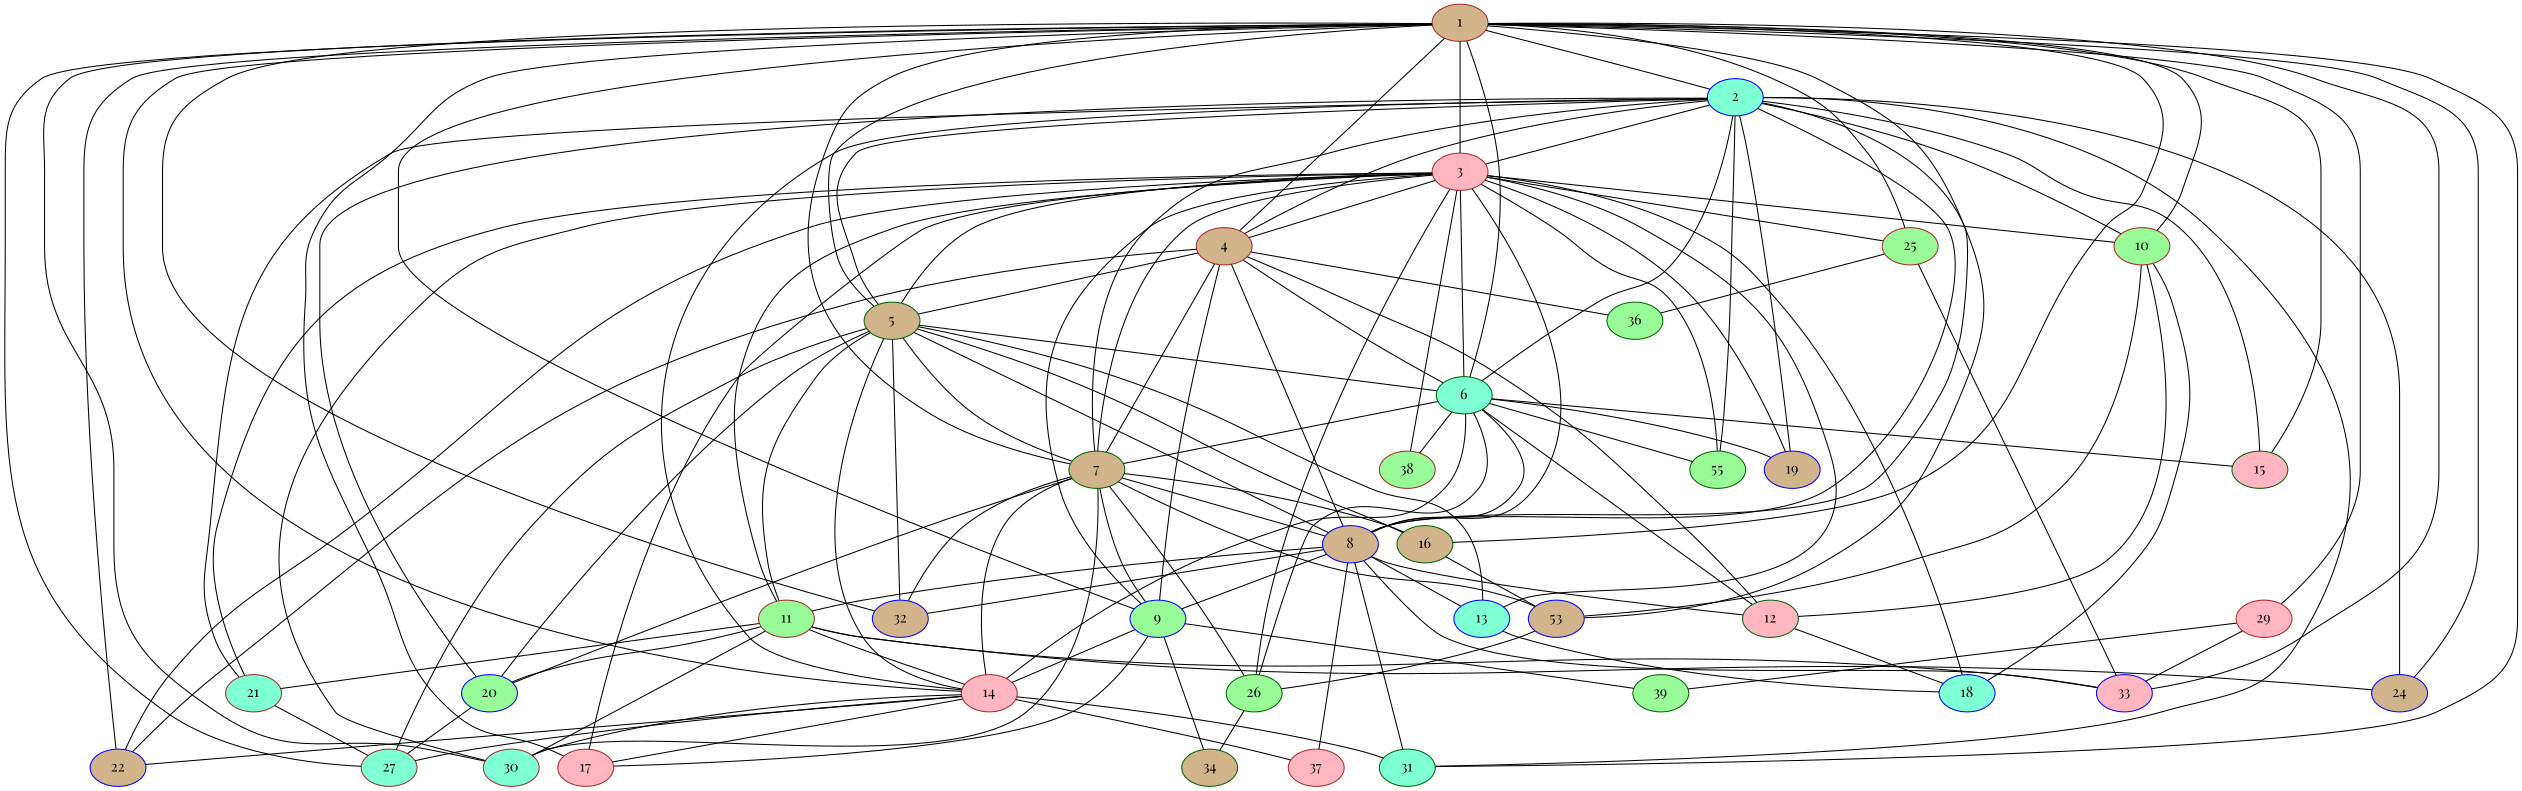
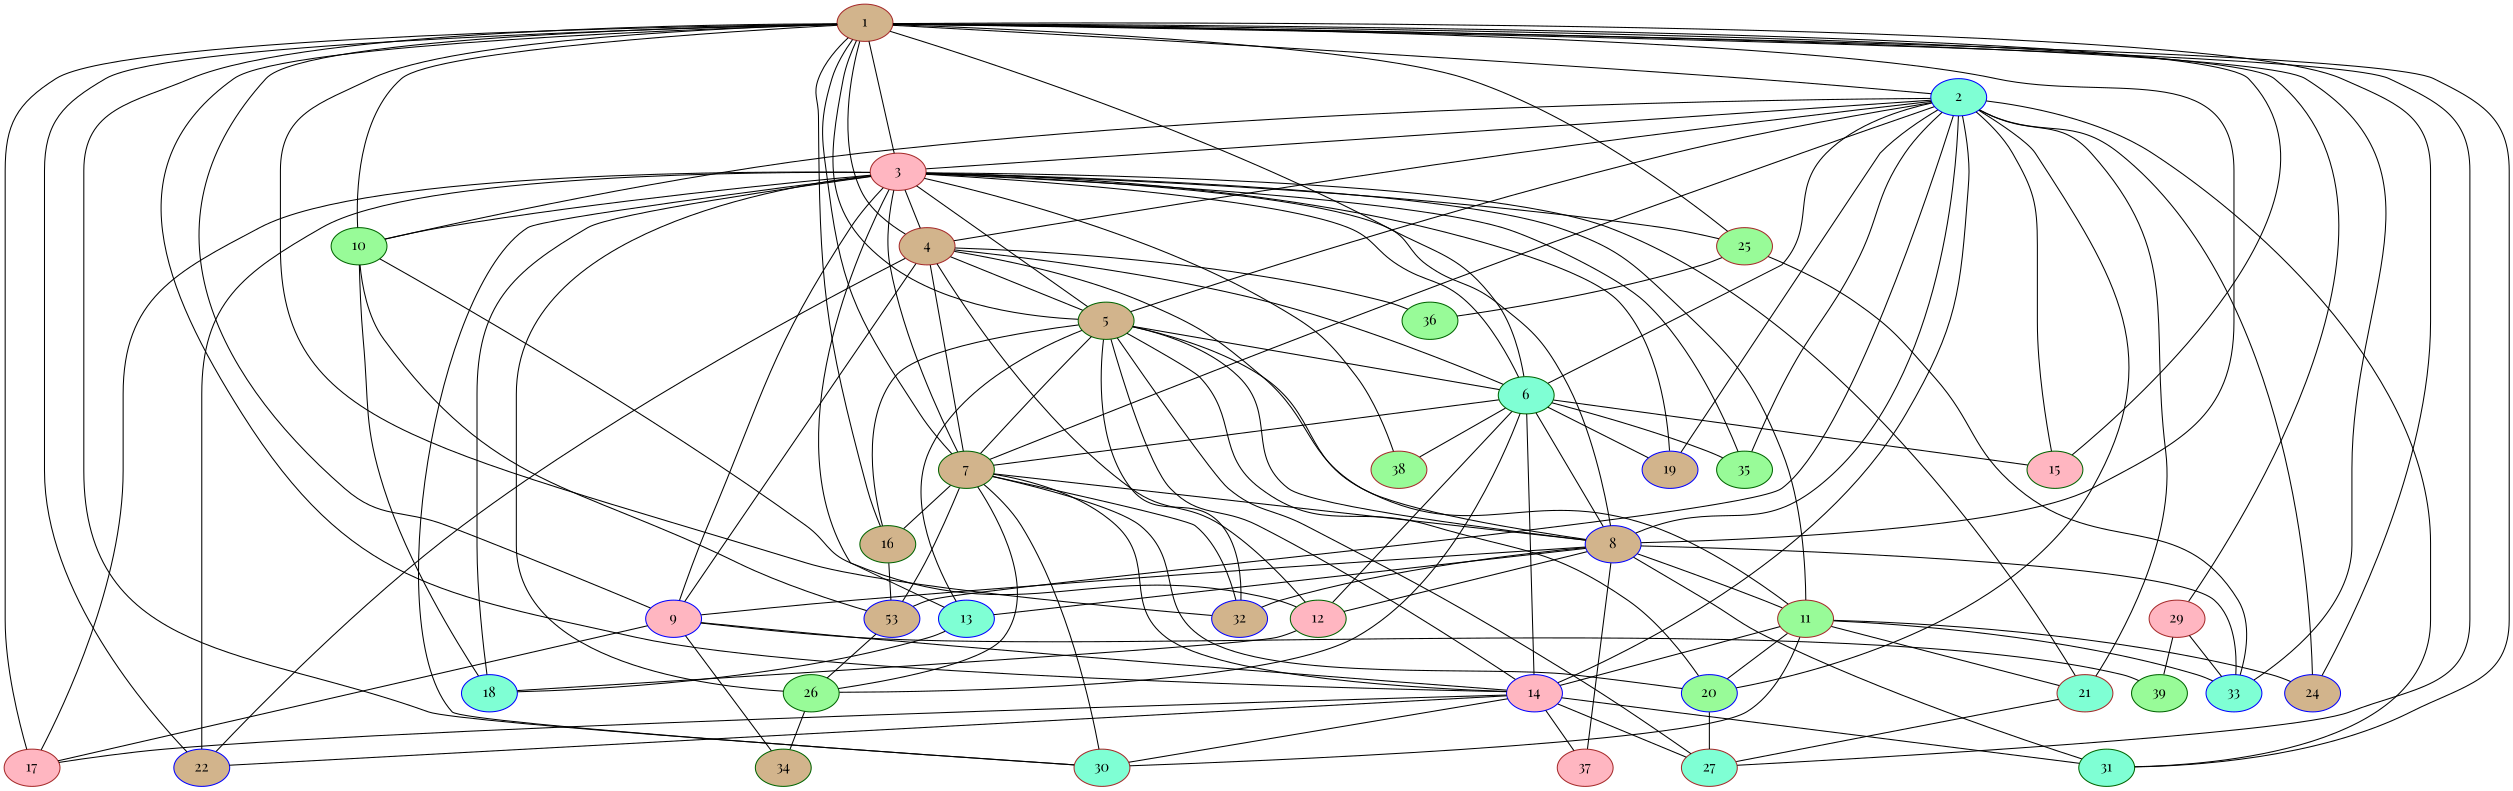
(2142, 246) -> (359, 246)
(1718, 470) -> (1745, 470)
(1116, 548) -> none
(1158, 619) -> (674, 619)
(989, 693) -> (1534, 693)
(2124, 693) -> (2234, 693)
